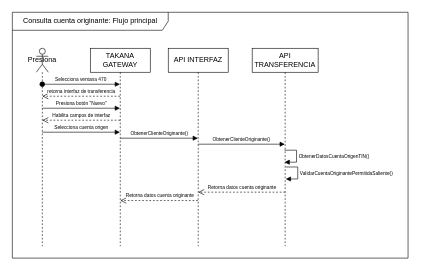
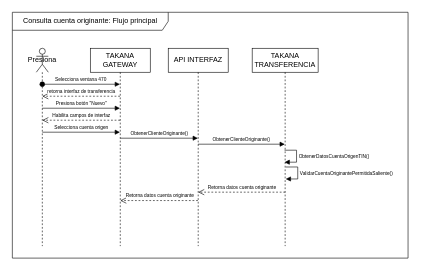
(285, 60) -> (285, 60)
